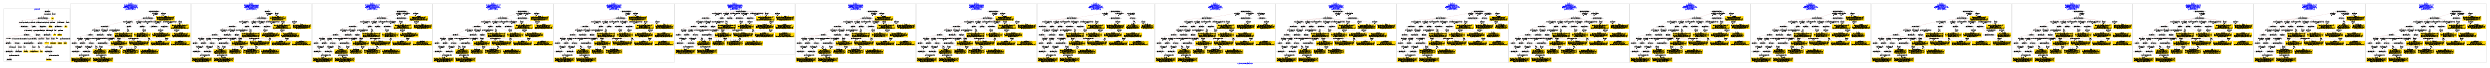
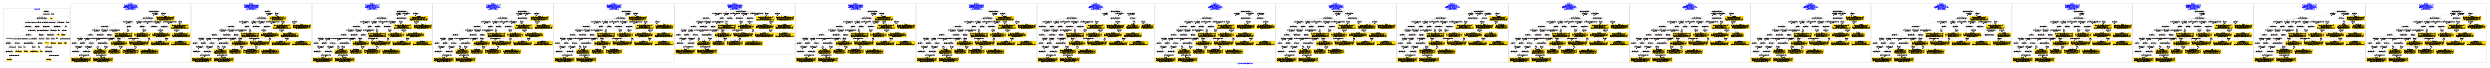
(50, 27) -> none
(66, 27) -> (66, 27)
(19, 52) -> (19, 52)
(9, 60) -> (9, 60)
